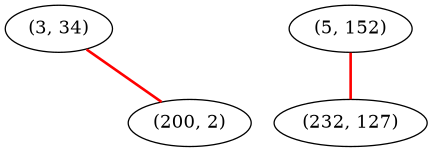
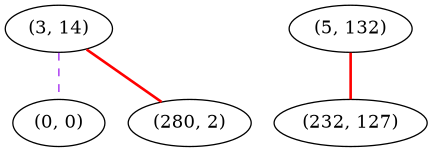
(59, 29) -> (59, 29)
(351, 29) -> (351, 29)
none -> (59, 123)
(190, 123) -> (190, 123)
